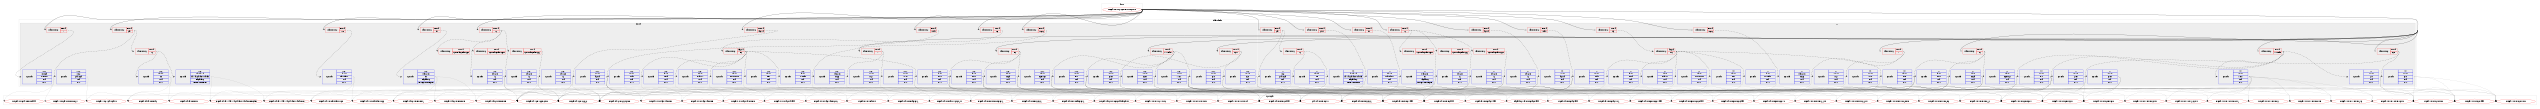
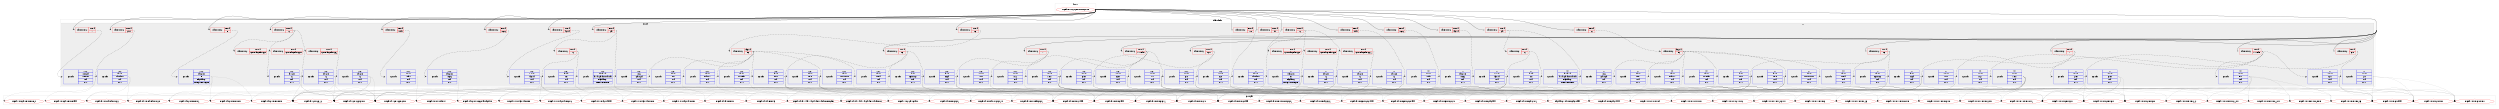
(1320, 101) -> (1197, 101)
(1733, 101) -> none
